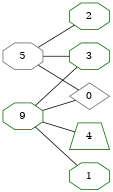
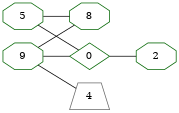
(56, 36) -> (123, 56)
(23, 56) -> (23, 16)
(90, 56) -> (90, 16)
(90, 96) -> (90, 56)
(90, 136) -> (90, 96)
(90, 176) -> none
